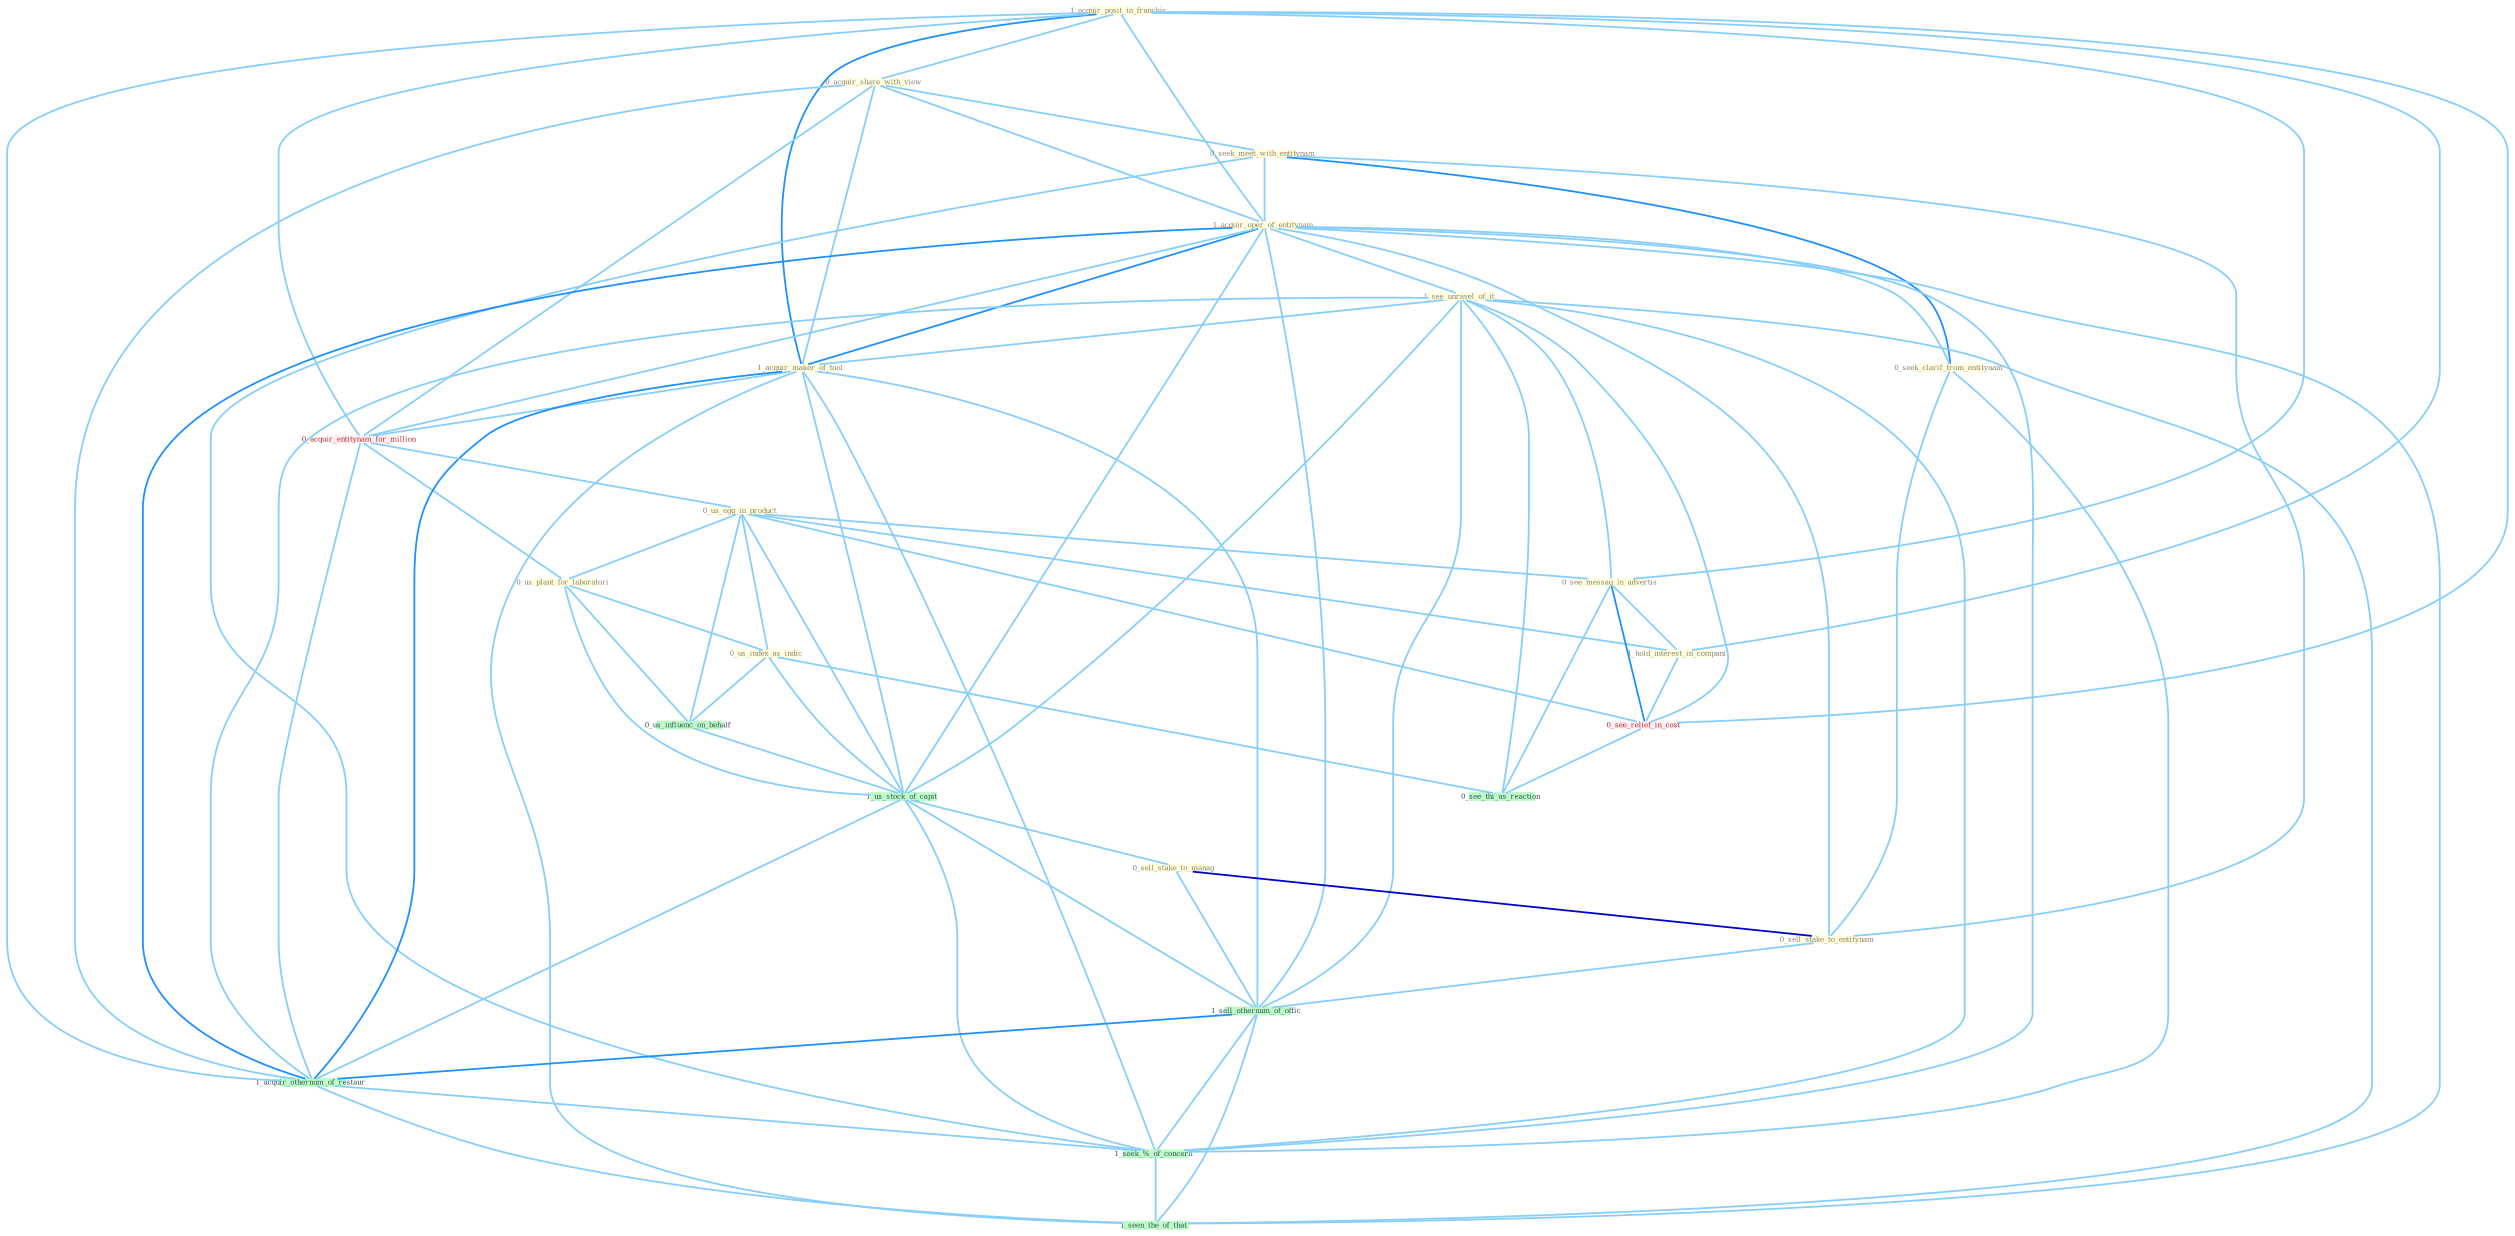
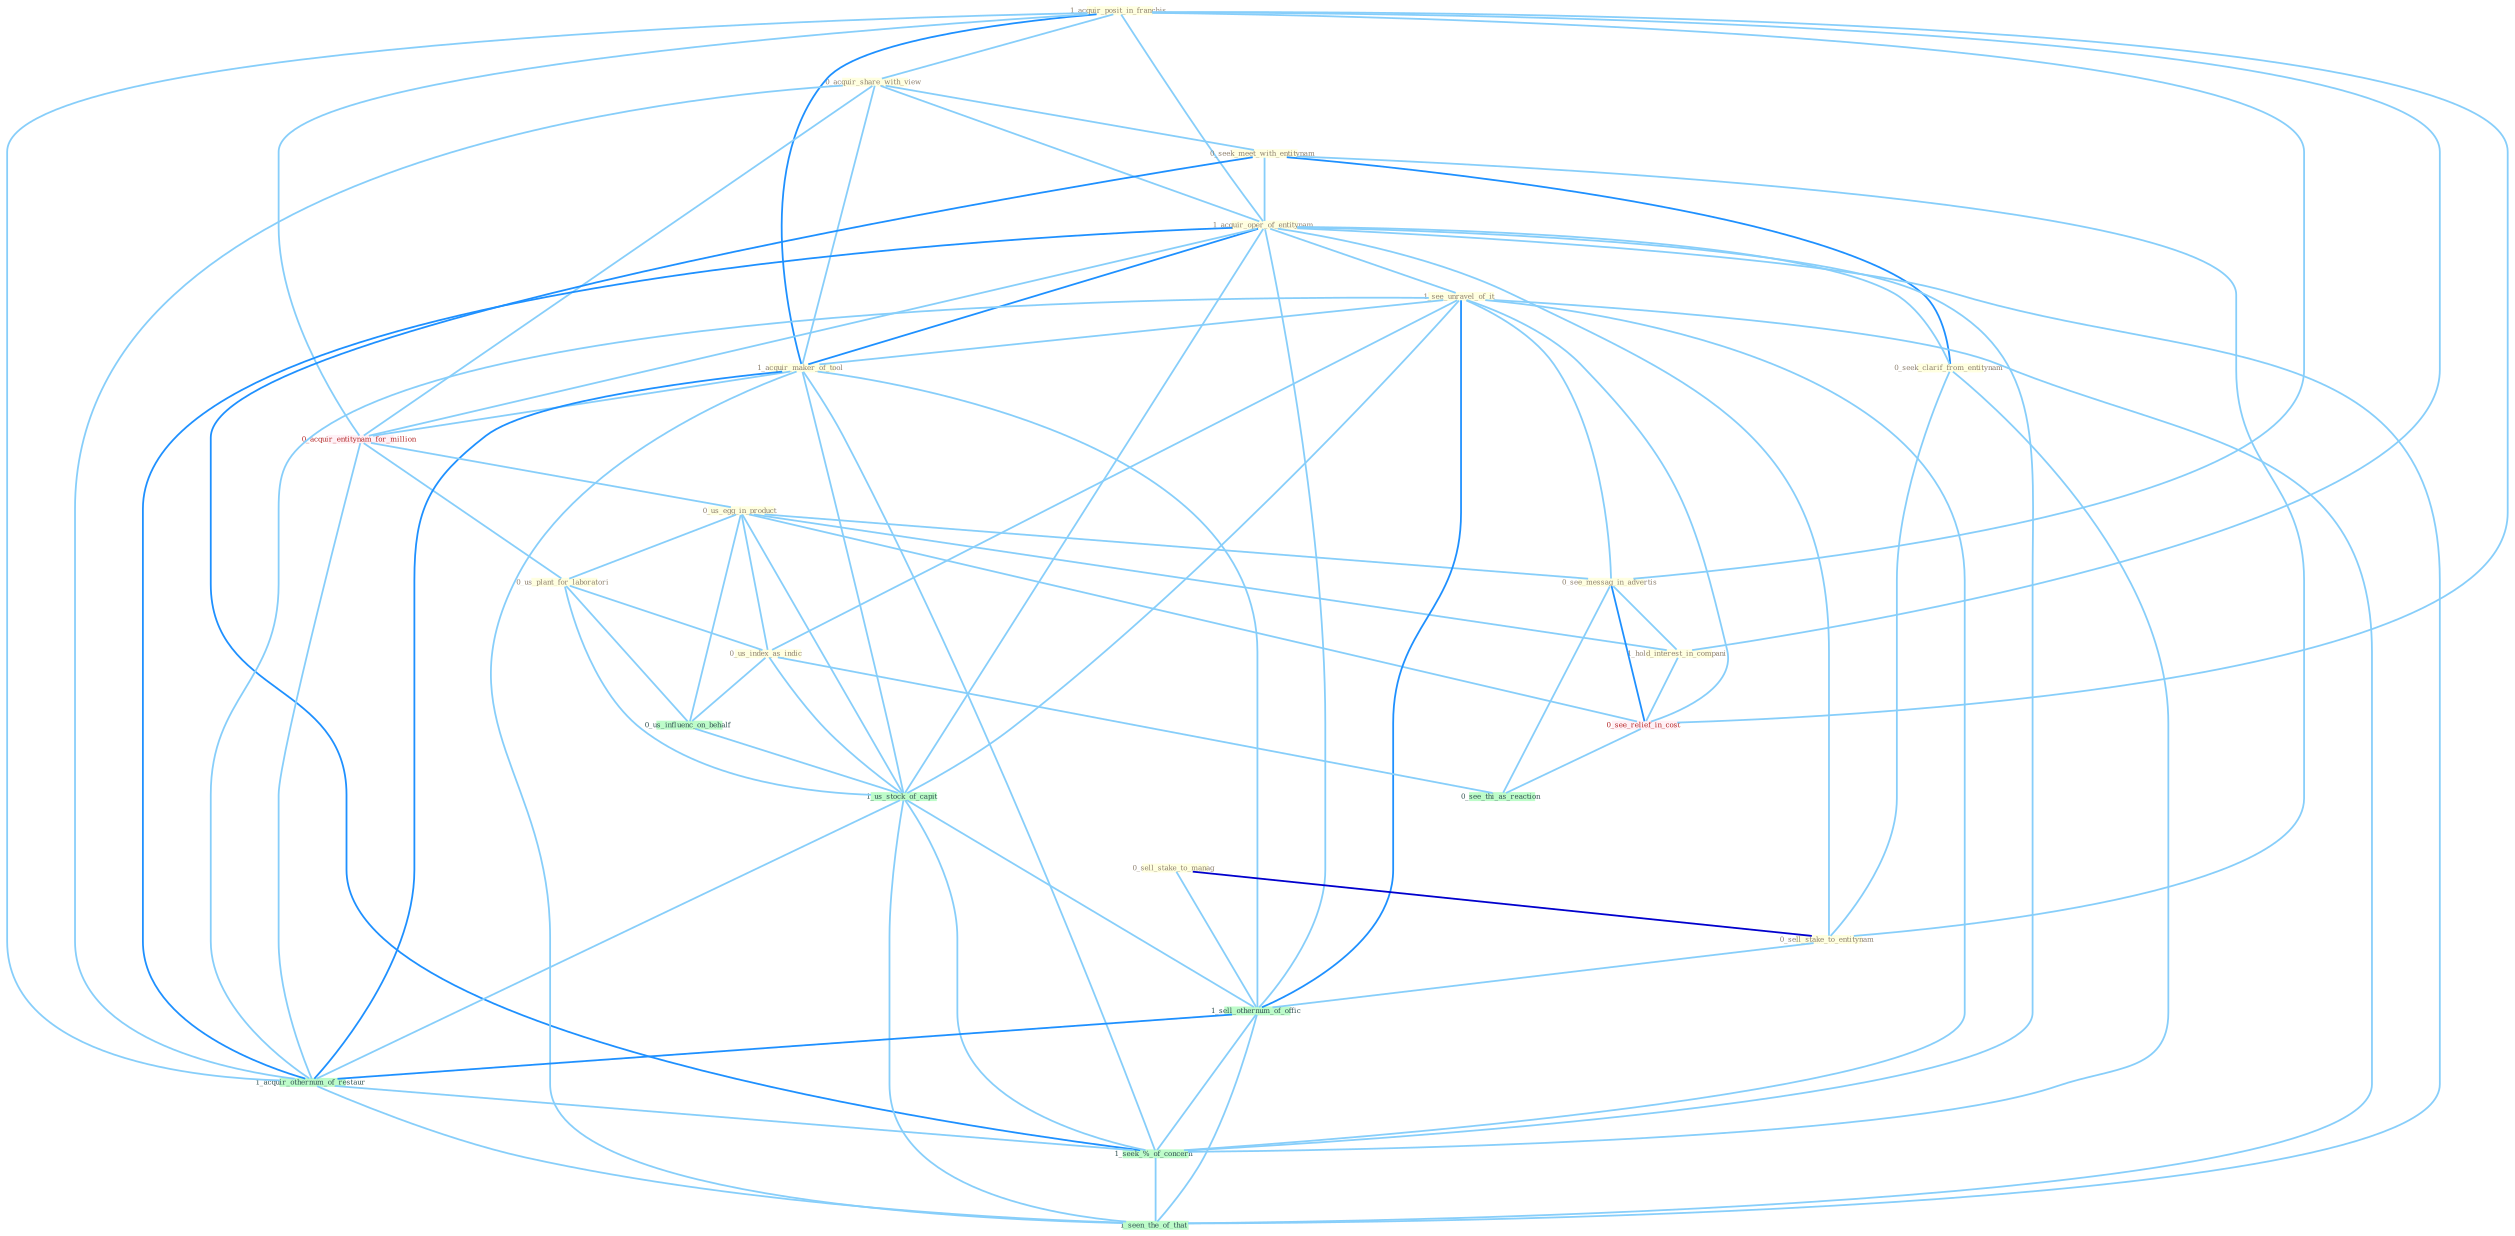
(1528, 538) -> (1149, 458)
(211, 569) -> (211, 569)
(1399, 679) -> (1399, 679)
(1039, 832) -> (891, 1090)
